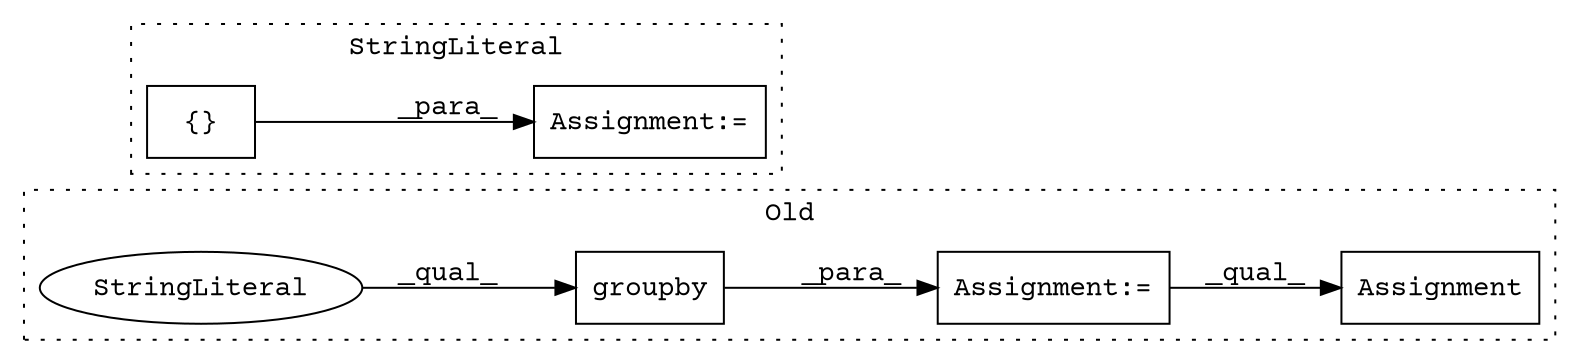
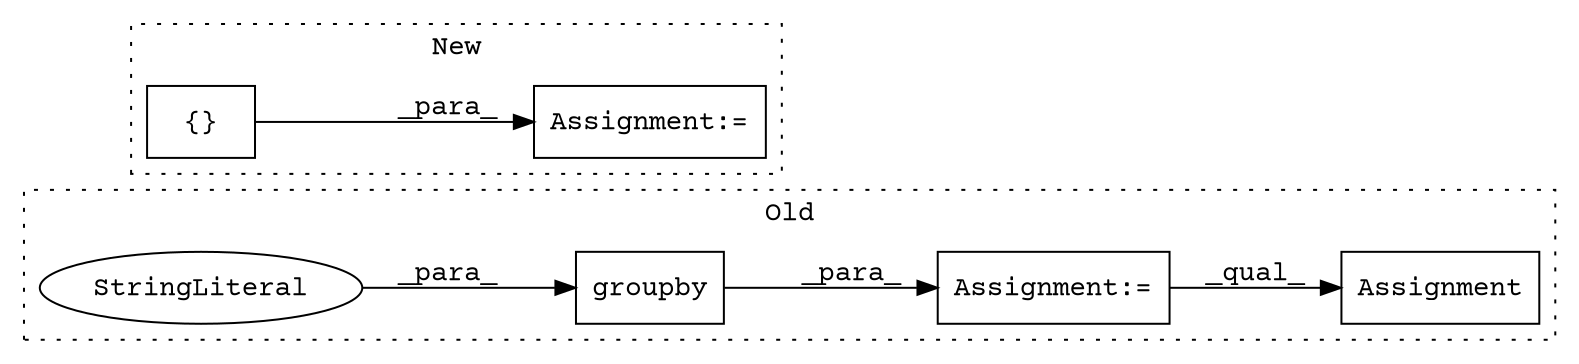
(456, 47) -> (456, 47)
(448, 273) -> (448, 273)
